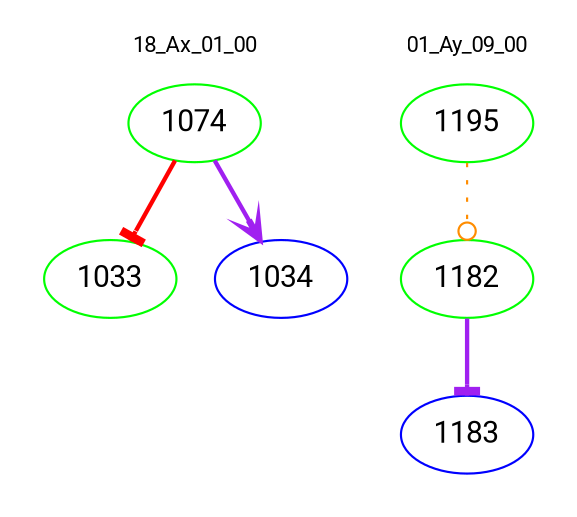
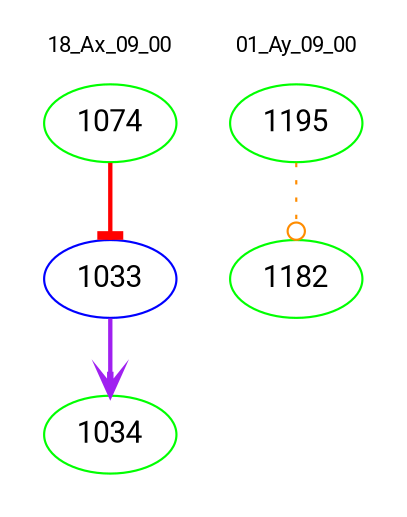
(196, 46) -> (110, 46)
(232, 191) -> (110, 346)
(110, 279) -> (110, 279)
(281, 279) -> (110, 435)
(467, 435) -> none
